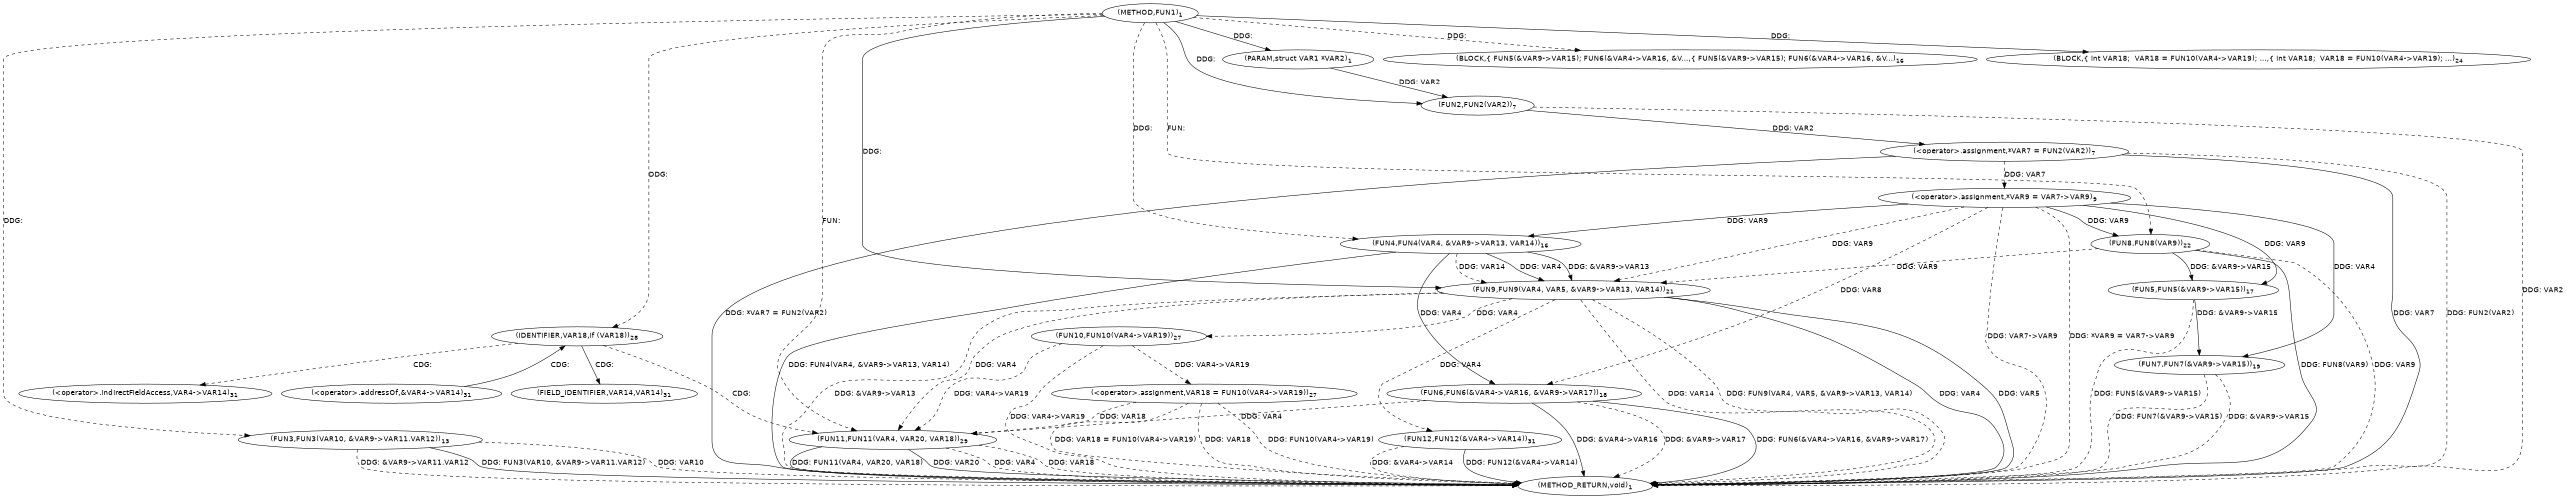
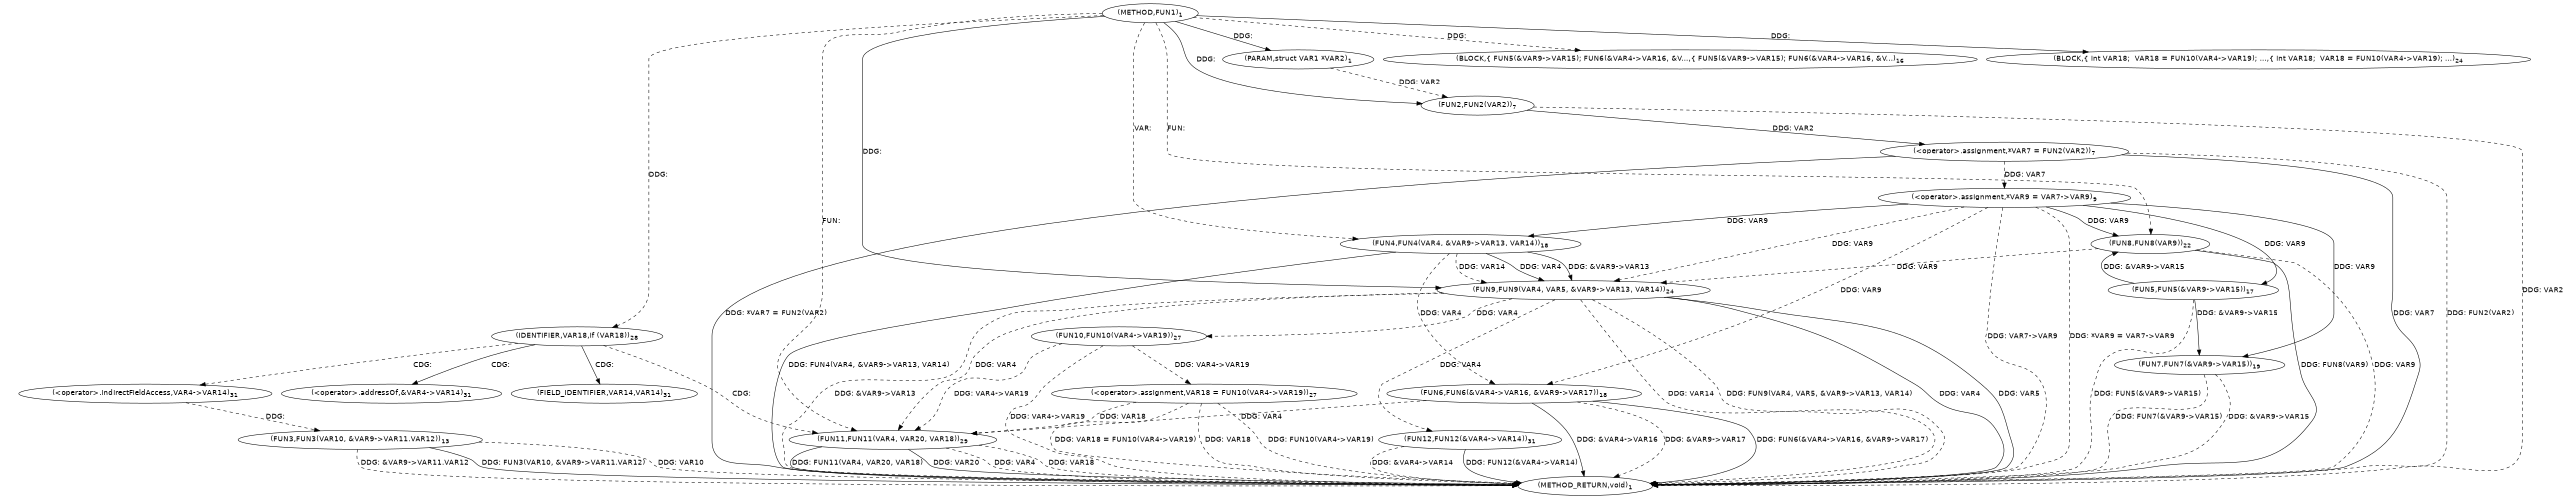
(260, 35) -> (250, 416)
(1386, 82) -> (1386, 82)
(1144, 129) -> (1144, 129)
(1545, 243) -> (1545, 243)
(2184, 262) -> (2108, 274)
(2355, 267) -> (2355, 267)
(1670, 289) -> (1670, 289)
(1861, 290) -> (1861, 290)
(1428, 330) -> (1428, 330)
(515, 374) -> (475, 360)
